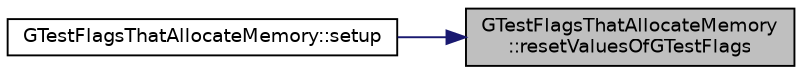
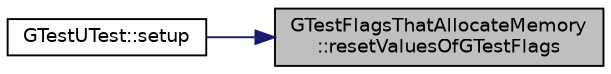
(202, 37) -> (107, 37)
